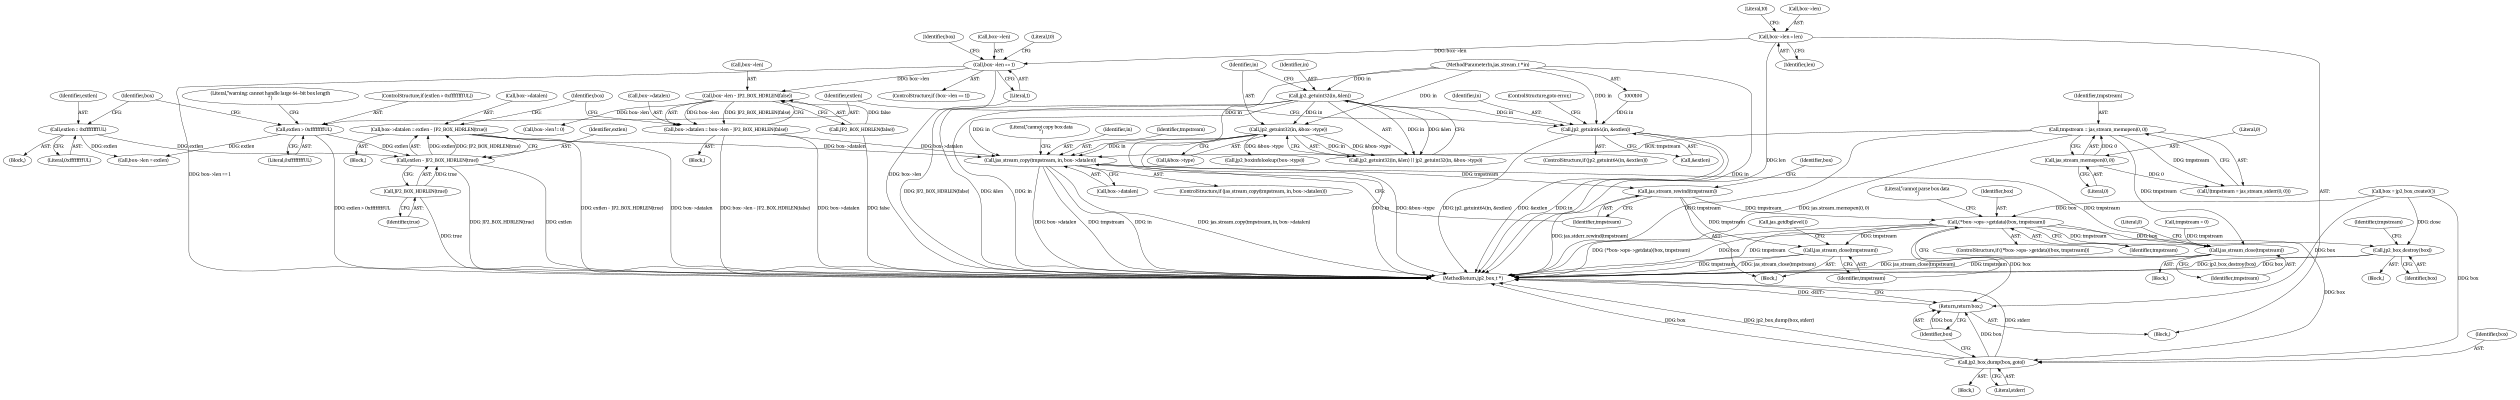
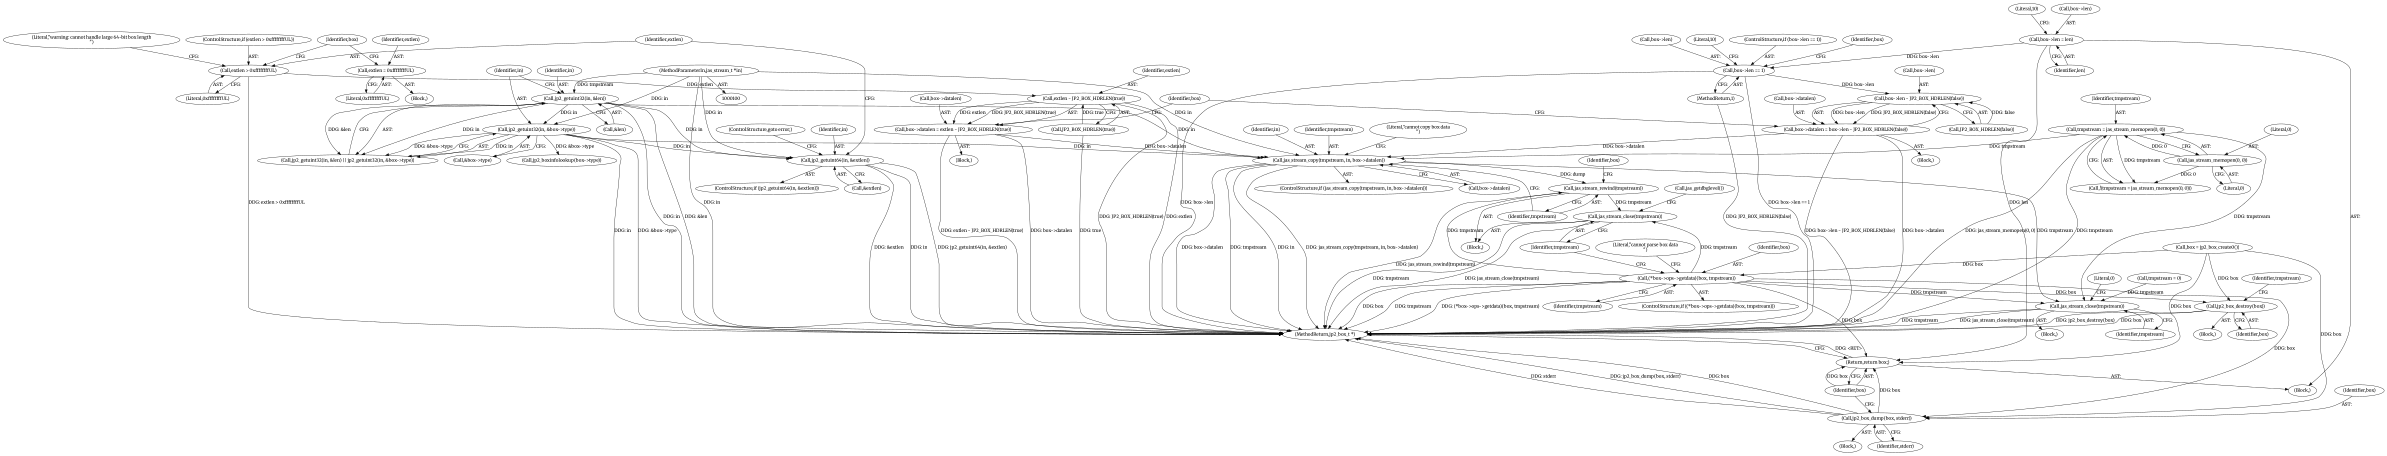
(1362, 79) -> (595, 85)
(964, 80) -> (1765, 54)
(1020, 96) -> (1716, 99)
(1616, 112) -> (677, 149)
(544, 130) -> none
none -> (615, 130)
(524, 142) -> none
(1663, 147) -> (2007, 147)
(246, 154) -> none
(143, 161) -> none
(1480, 175) -> (1573, 175)
(1720, 181) -> (2025, 240)
(2244, 192) -> (2140, 189)
(1811, 215) -> (1468, 260)
(403, 222) -> none
(2429, 222) -> (2228, 278)
(1590, 236) -> (1436, 264)
(1085, 275) -> none
(1991, 363) -> (1877, 419)
(2010, 391) -> (1895, 447)
